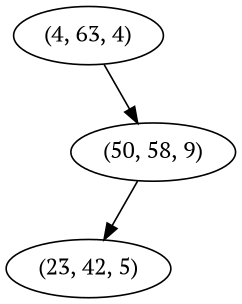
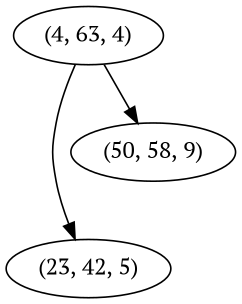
(125, 203) -> (53, 143)
